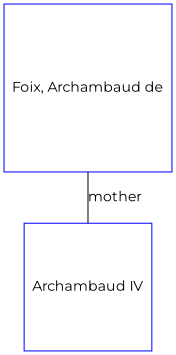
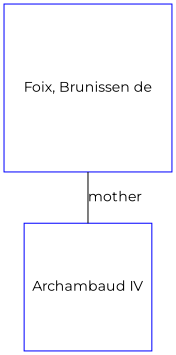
(88, 88) -> (88, 88)
